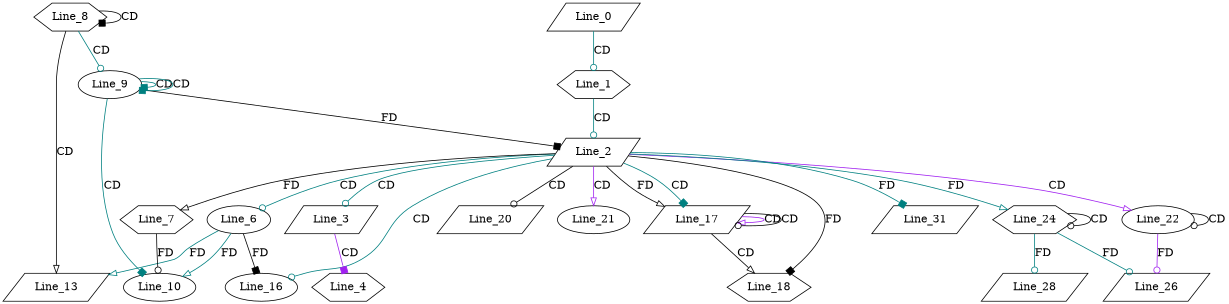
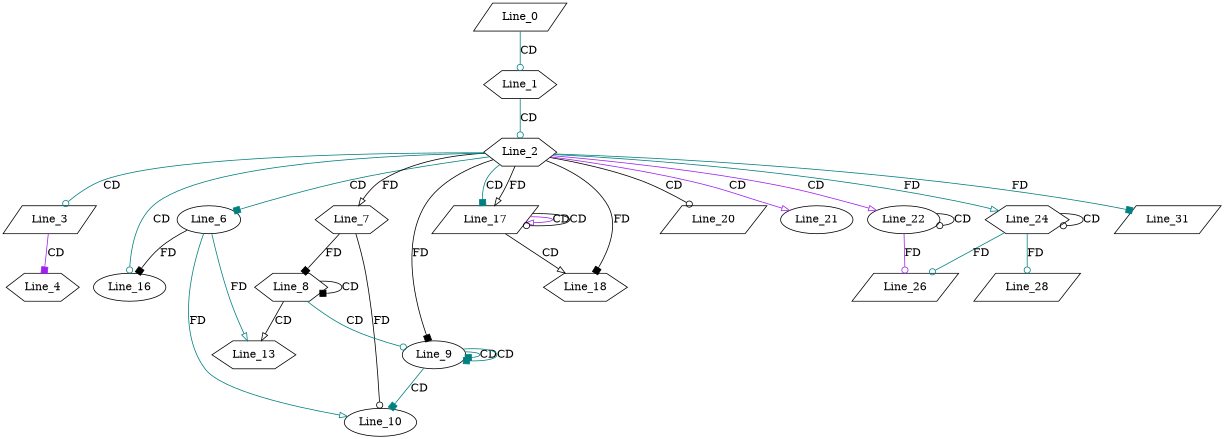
(346, 118) -> (416, 228)
(594, 152) -> (520, 152)
(400, 168) -> (364, 177)
none -> (324, 251)
(56, 287) -> (254, 355)
